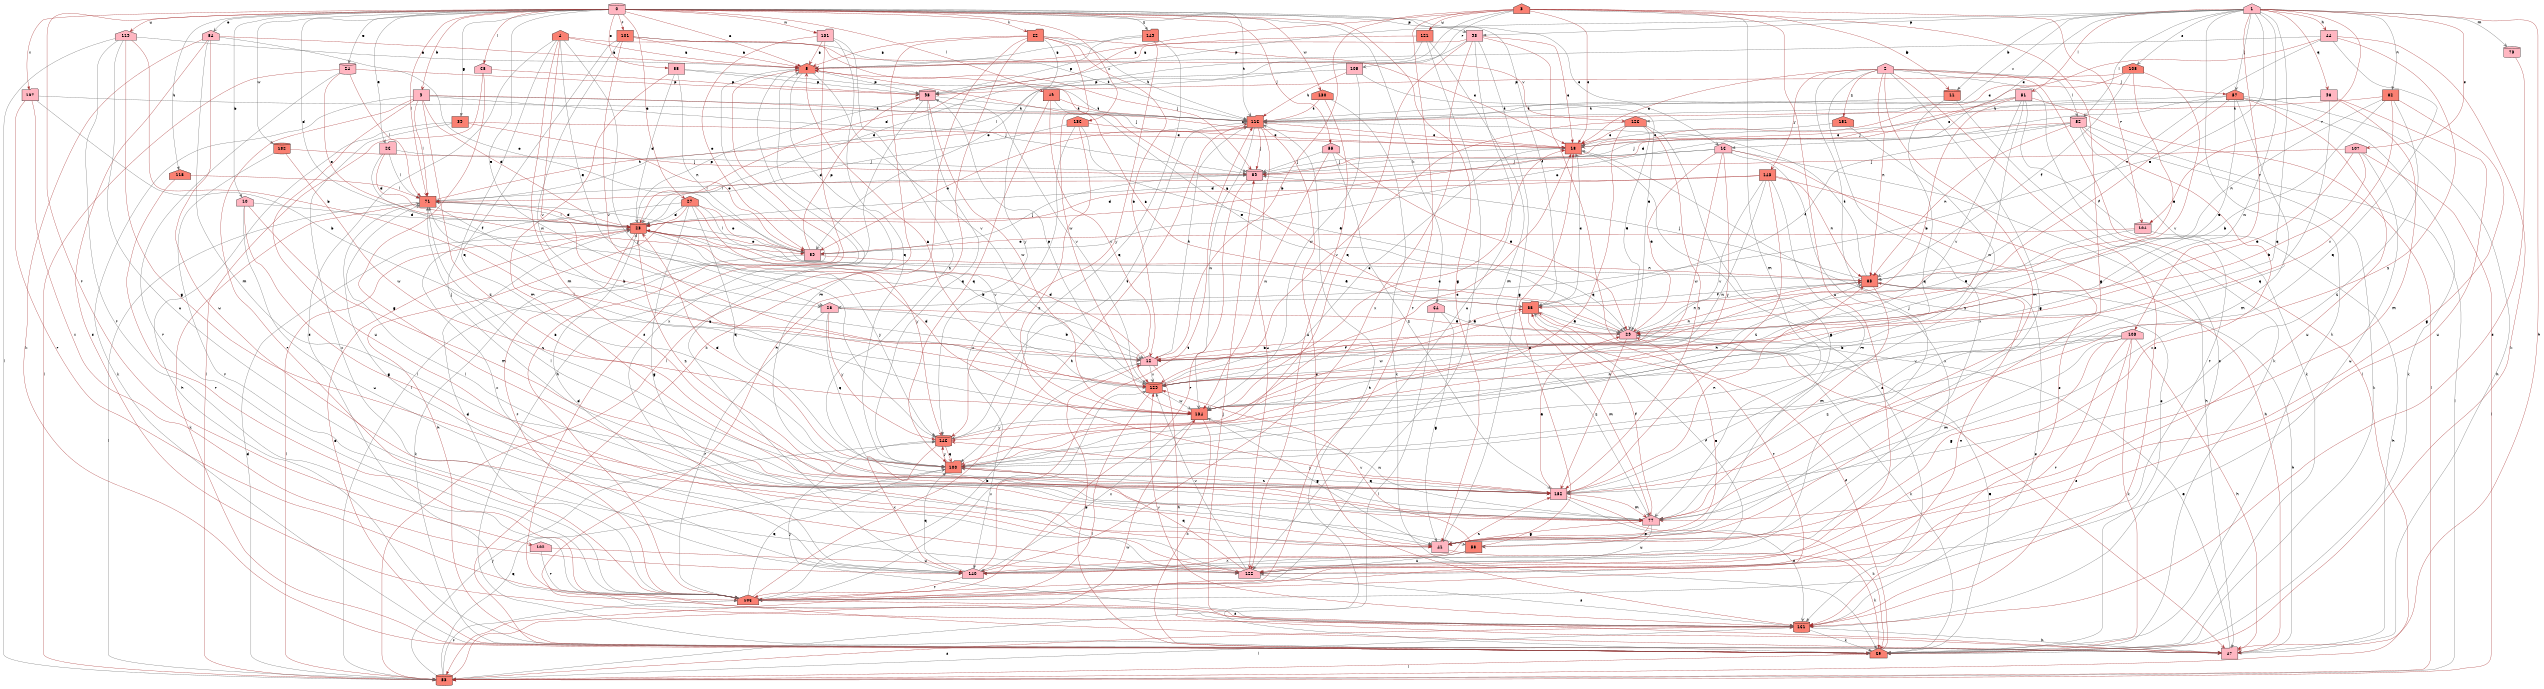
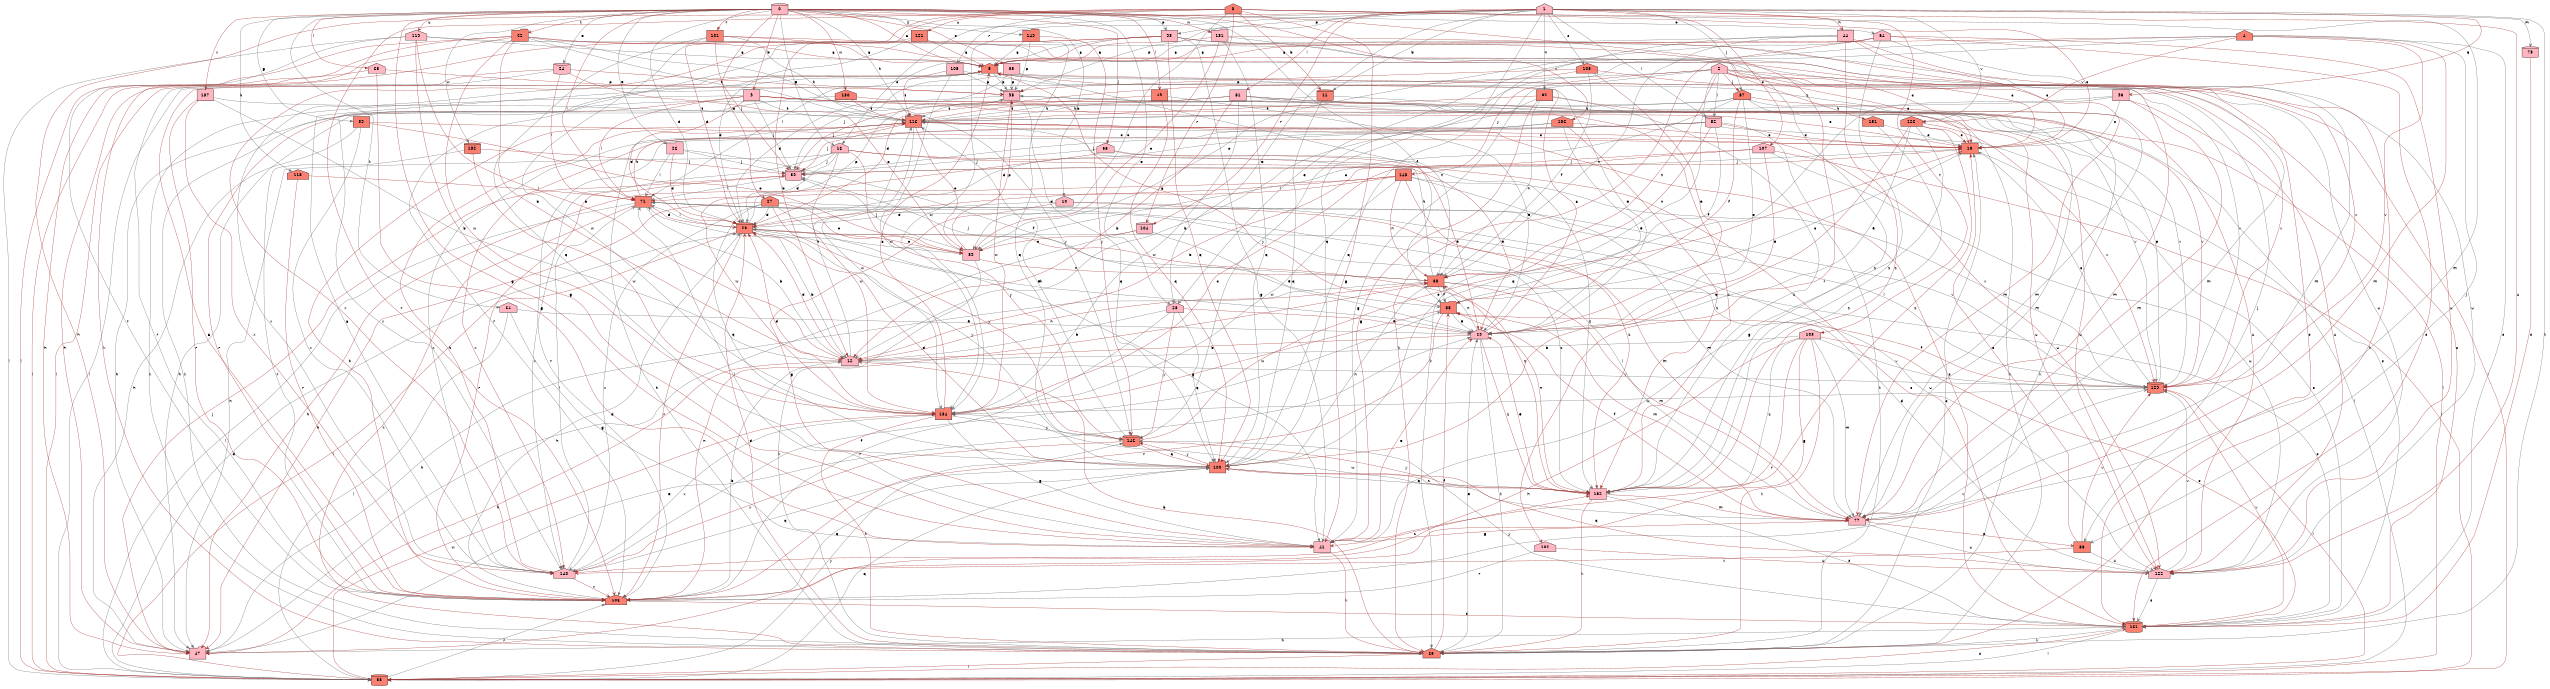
(1108, 240) -> none
none -> (1829, 304)
